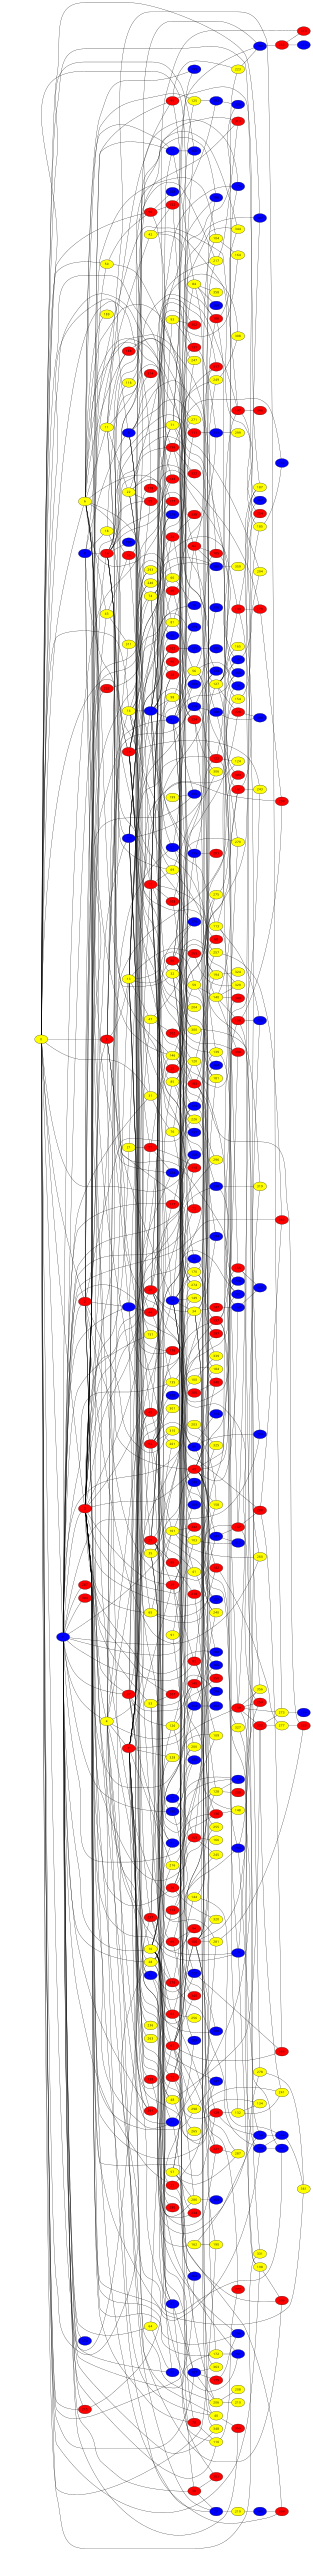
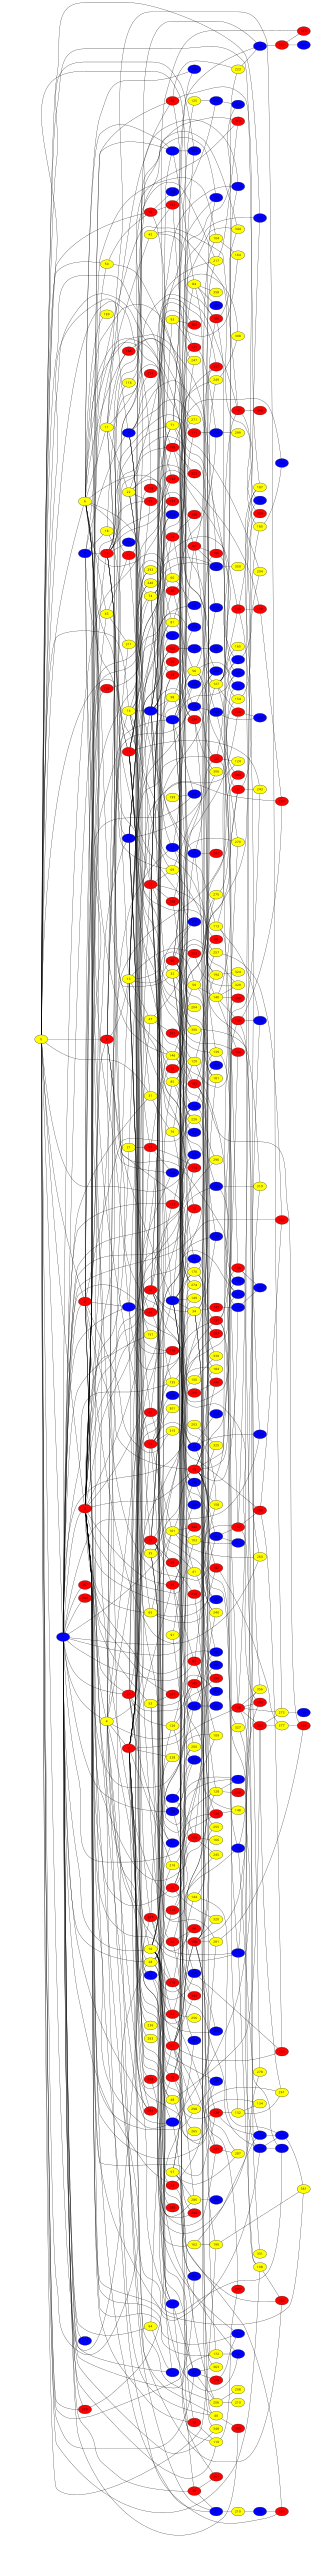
(90, 261) -> (121, 774)
(173, 1444) -> none
(298, 2121) -> (260, 2217)
(59, 2508) -> none
